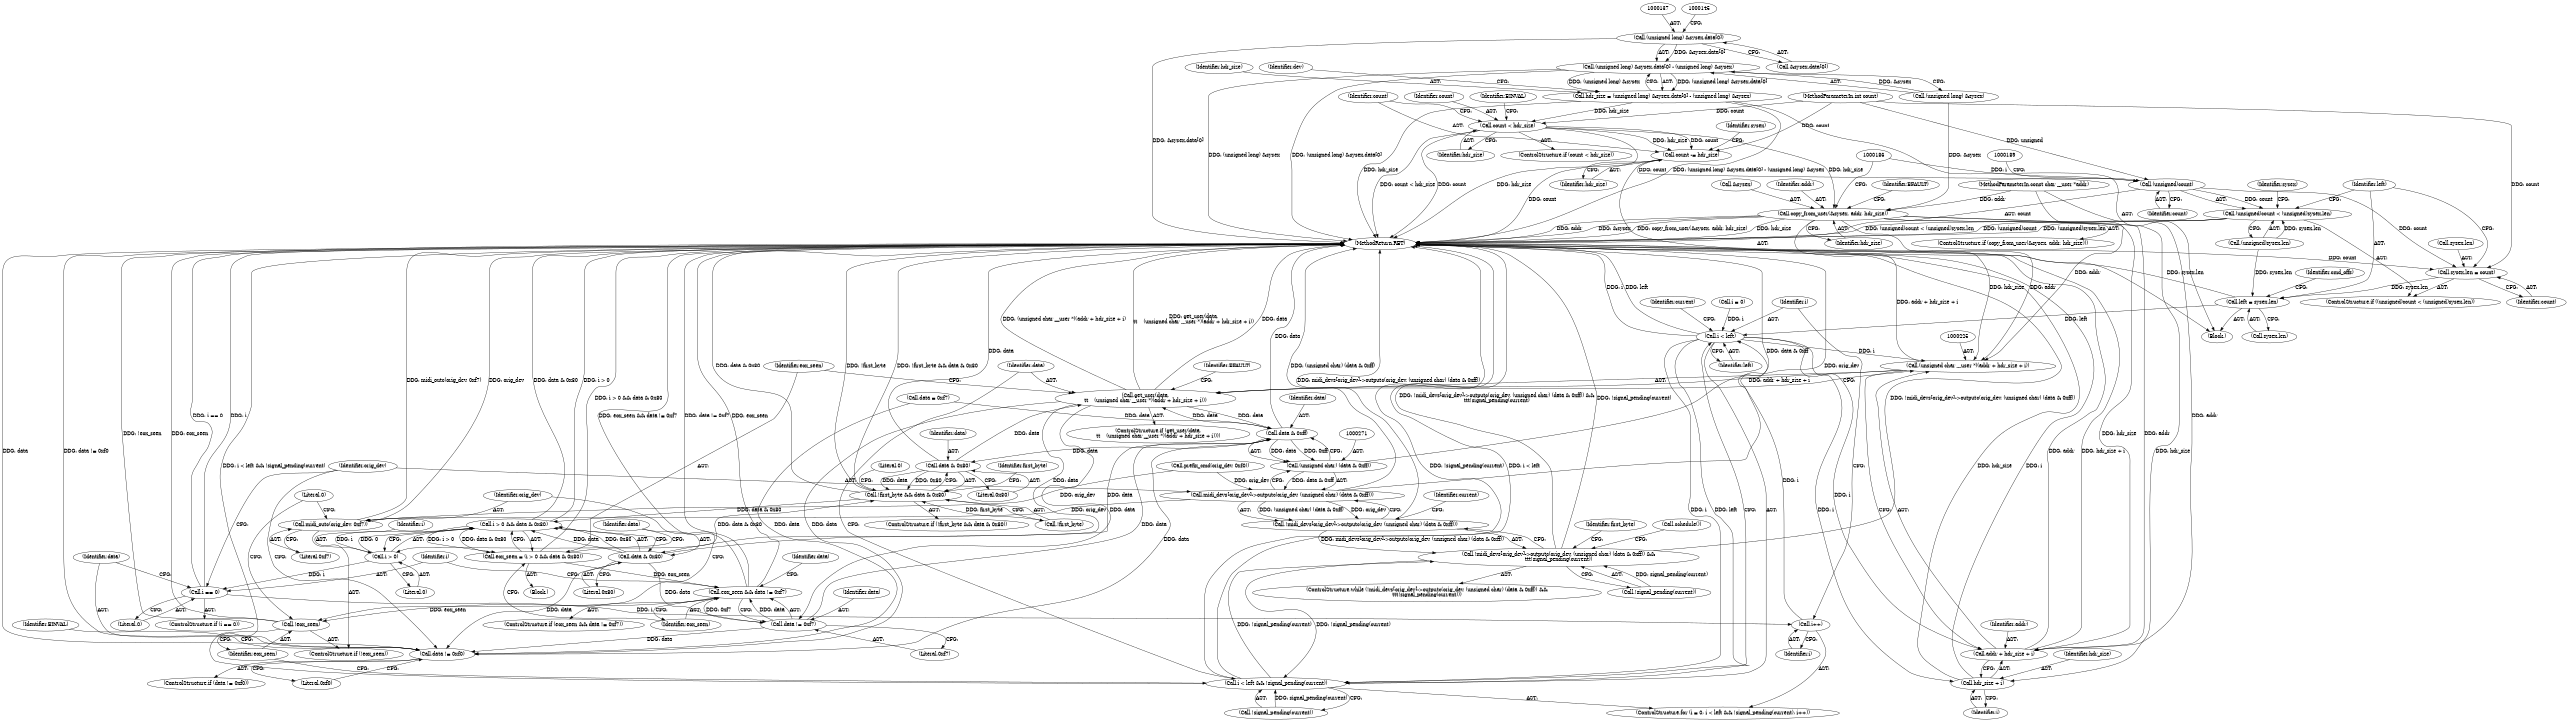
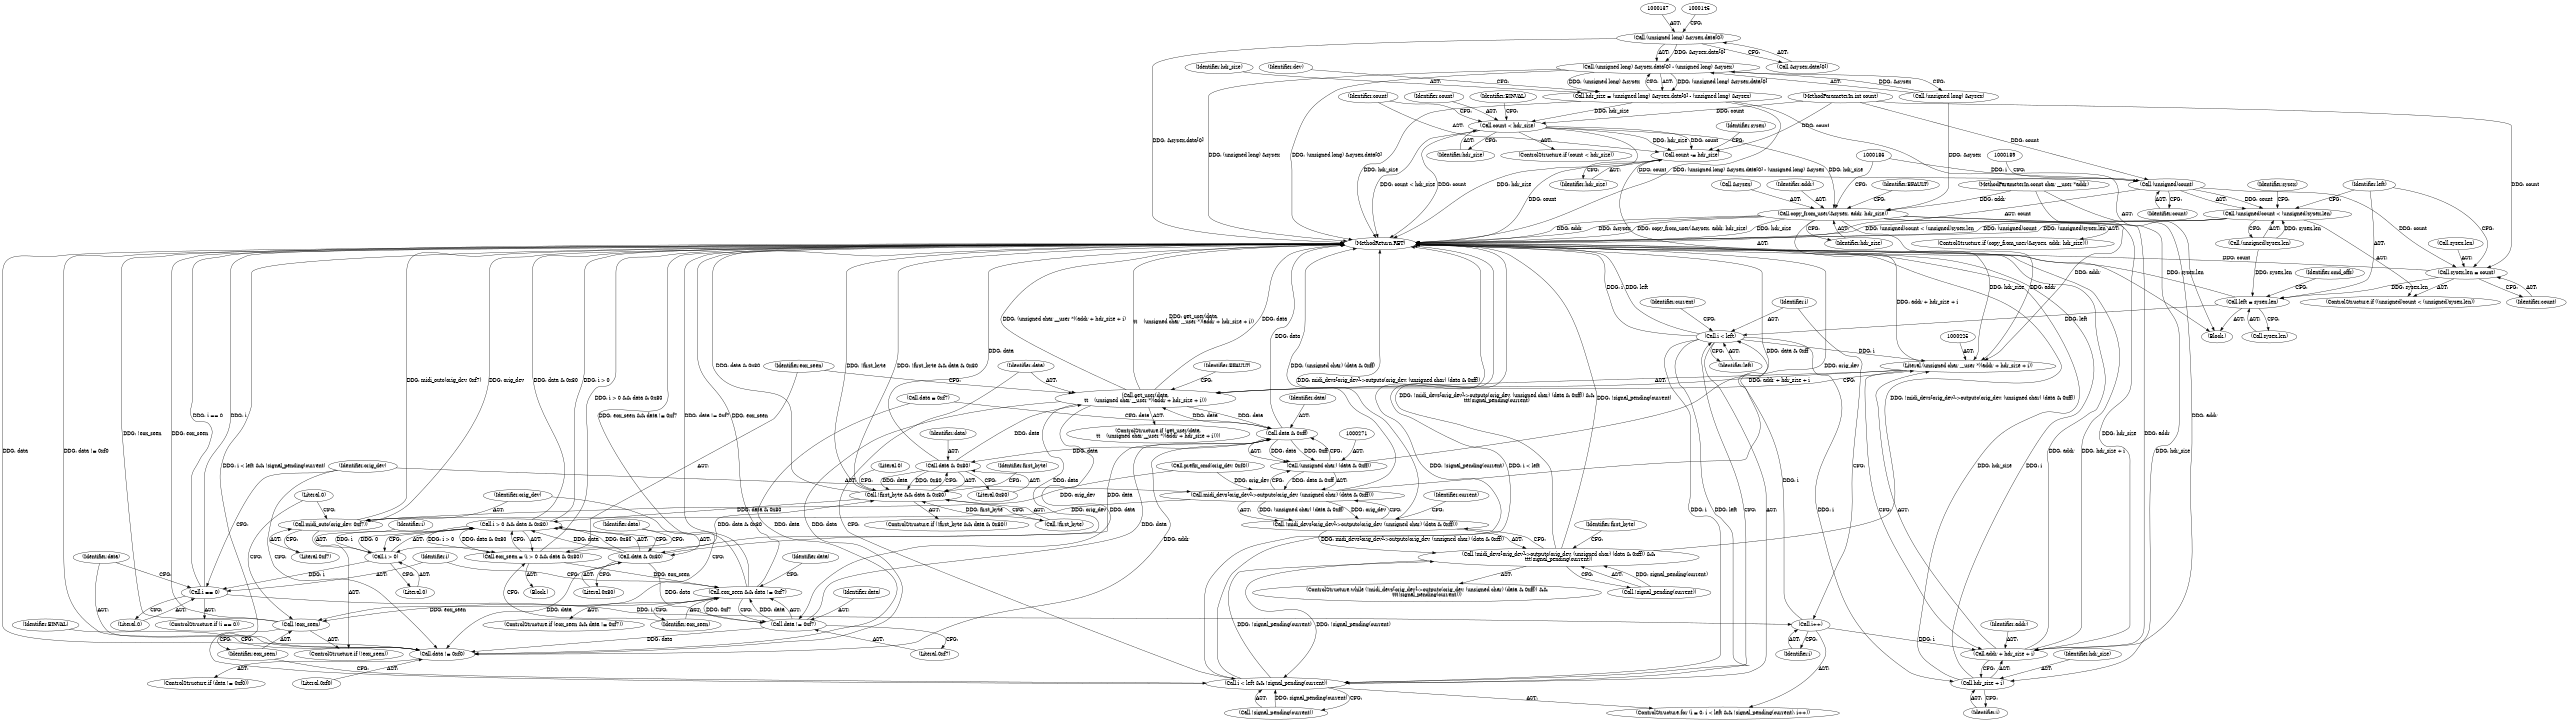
(2025, 141) -> (2025, 141)
(2025, 250) -> (2051, 256)
(1732, 302) -> none
(1968, 366) -> (1968, 366)
(1137, 416) -> (1137, 416)
(1834, 482) -> (1900, 639)
(1682, 525) -> none
(1176, 540) -> (1176, 540)
(313, 662) -> none
(394, 669) -> (394, 669)
